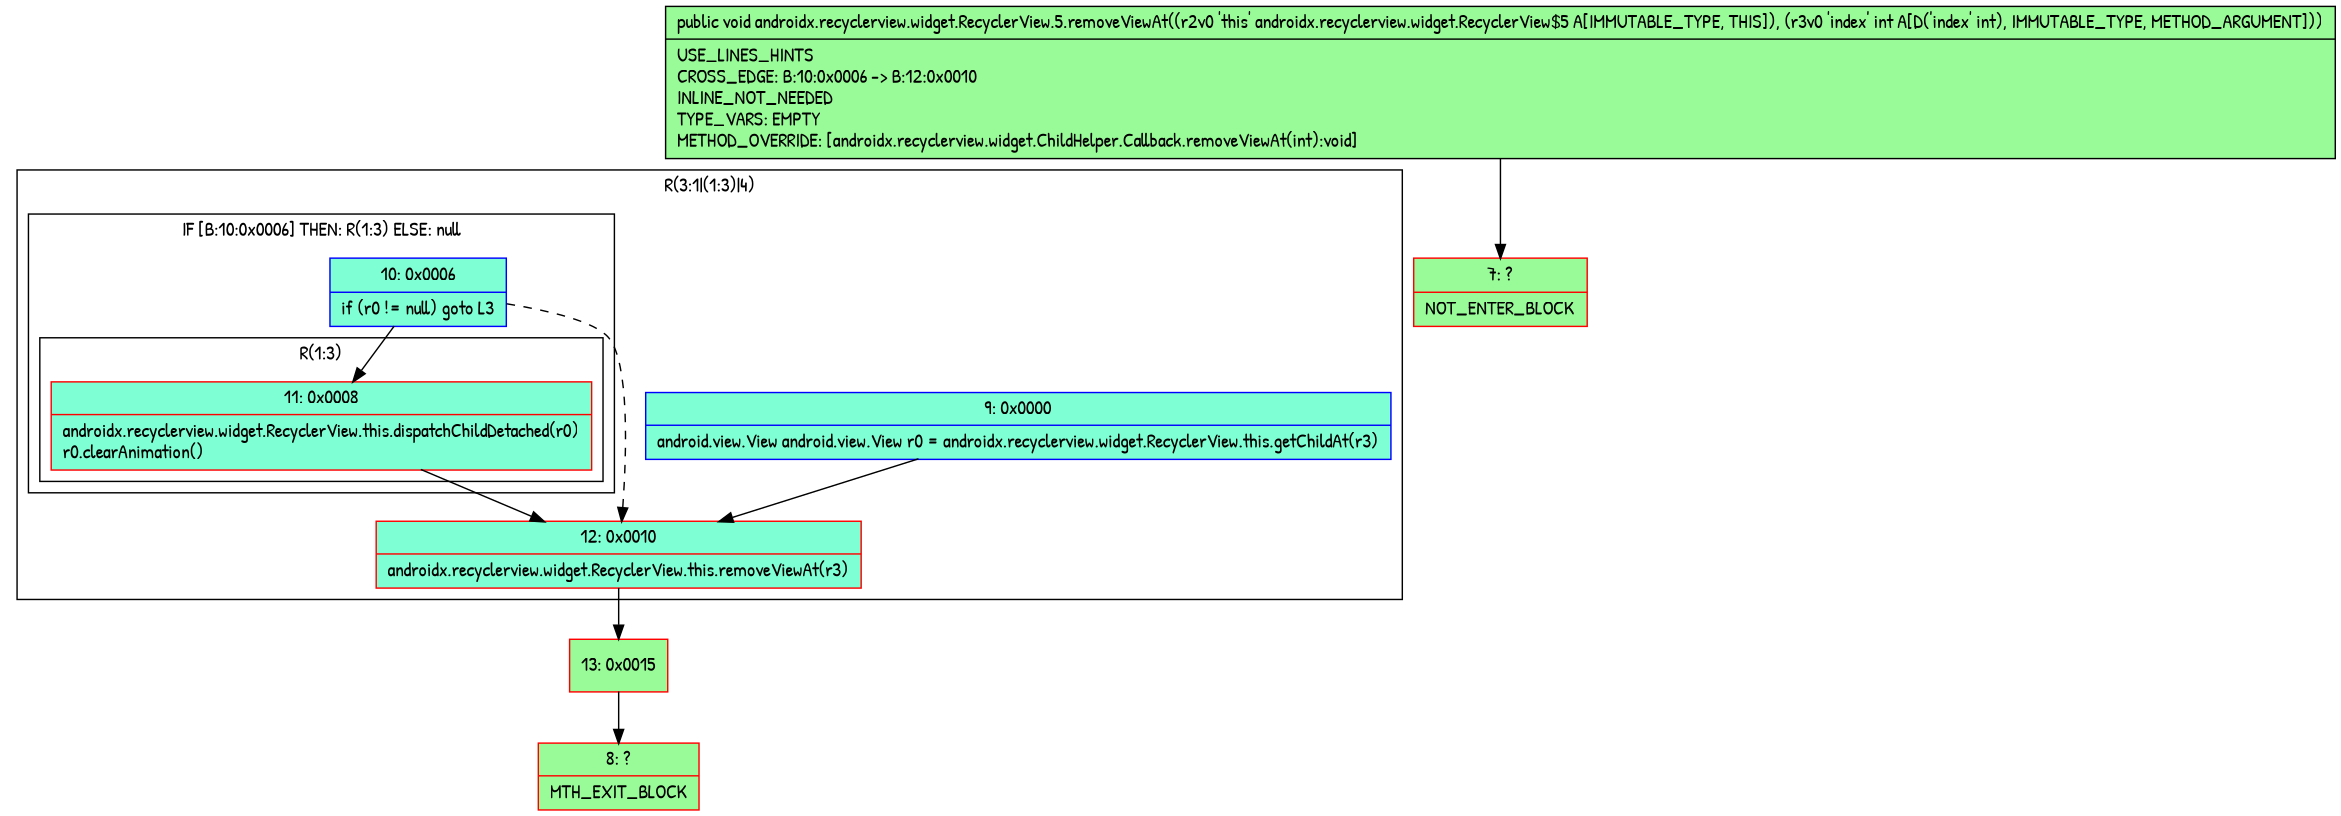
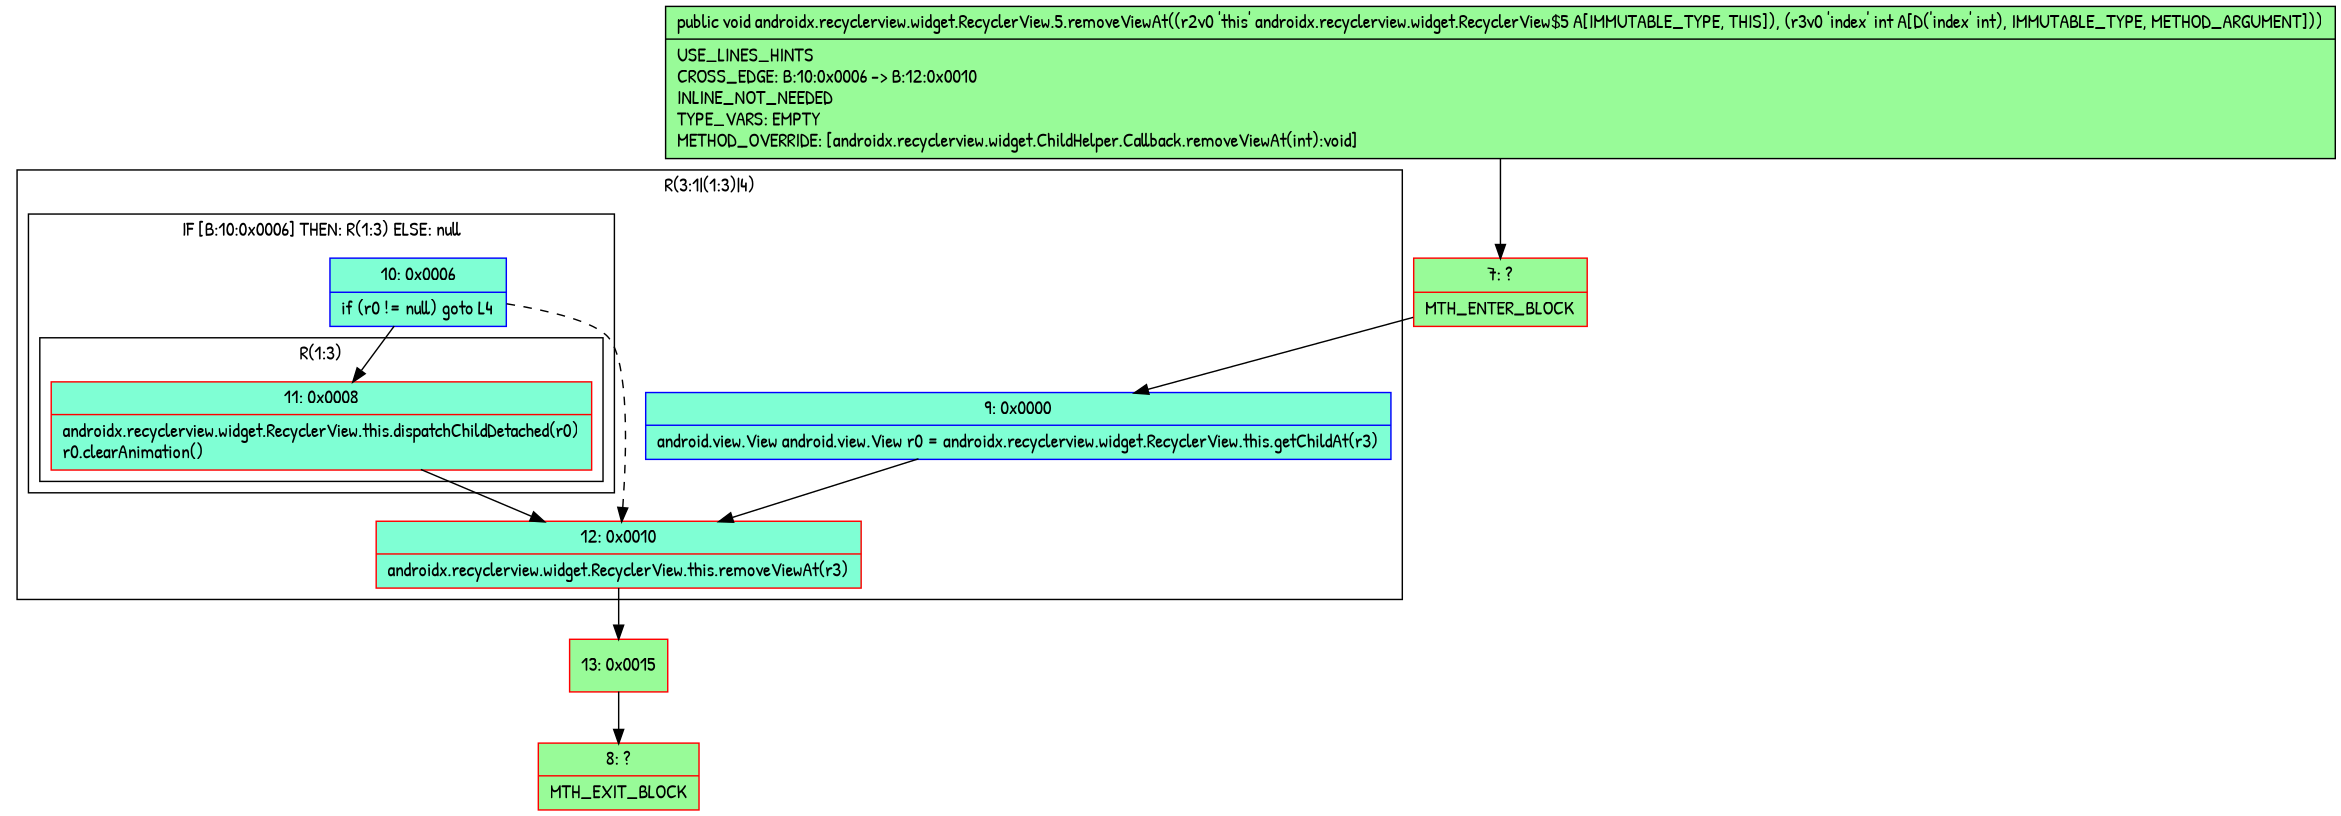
(418, 309) -> (417, 309)
(1500, 309) -> (1500, 309)
none -> (1280, 353)
